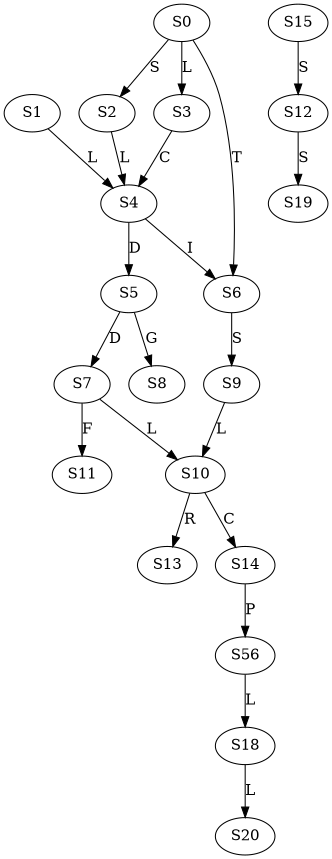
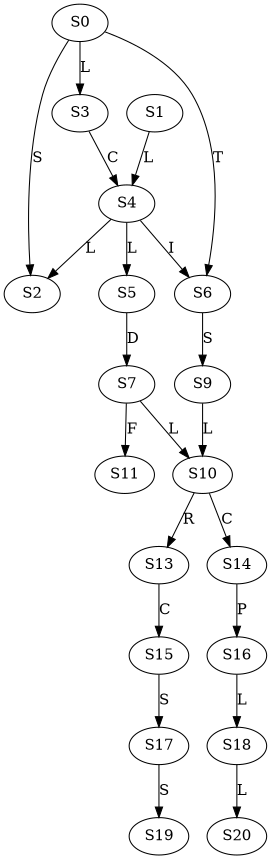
(298, 113) -> (159, 746)
(117, 153) -> (83, 245)
(135, 249) -> (132, 249)
(157, 384) -> none
none -> (159, 605)
(245, 656) -> (237, 656)
